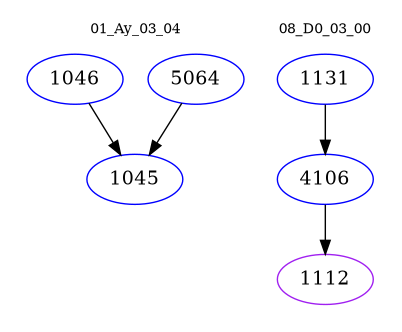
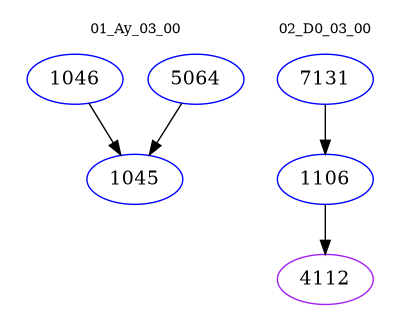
(136, 30) -> (136, 30)
(325, 30) -> (325, 30)
(325, 79) -> (325, 79)
(325, 179) -> (325, 179)
(325, 279) -> (325, 279)
